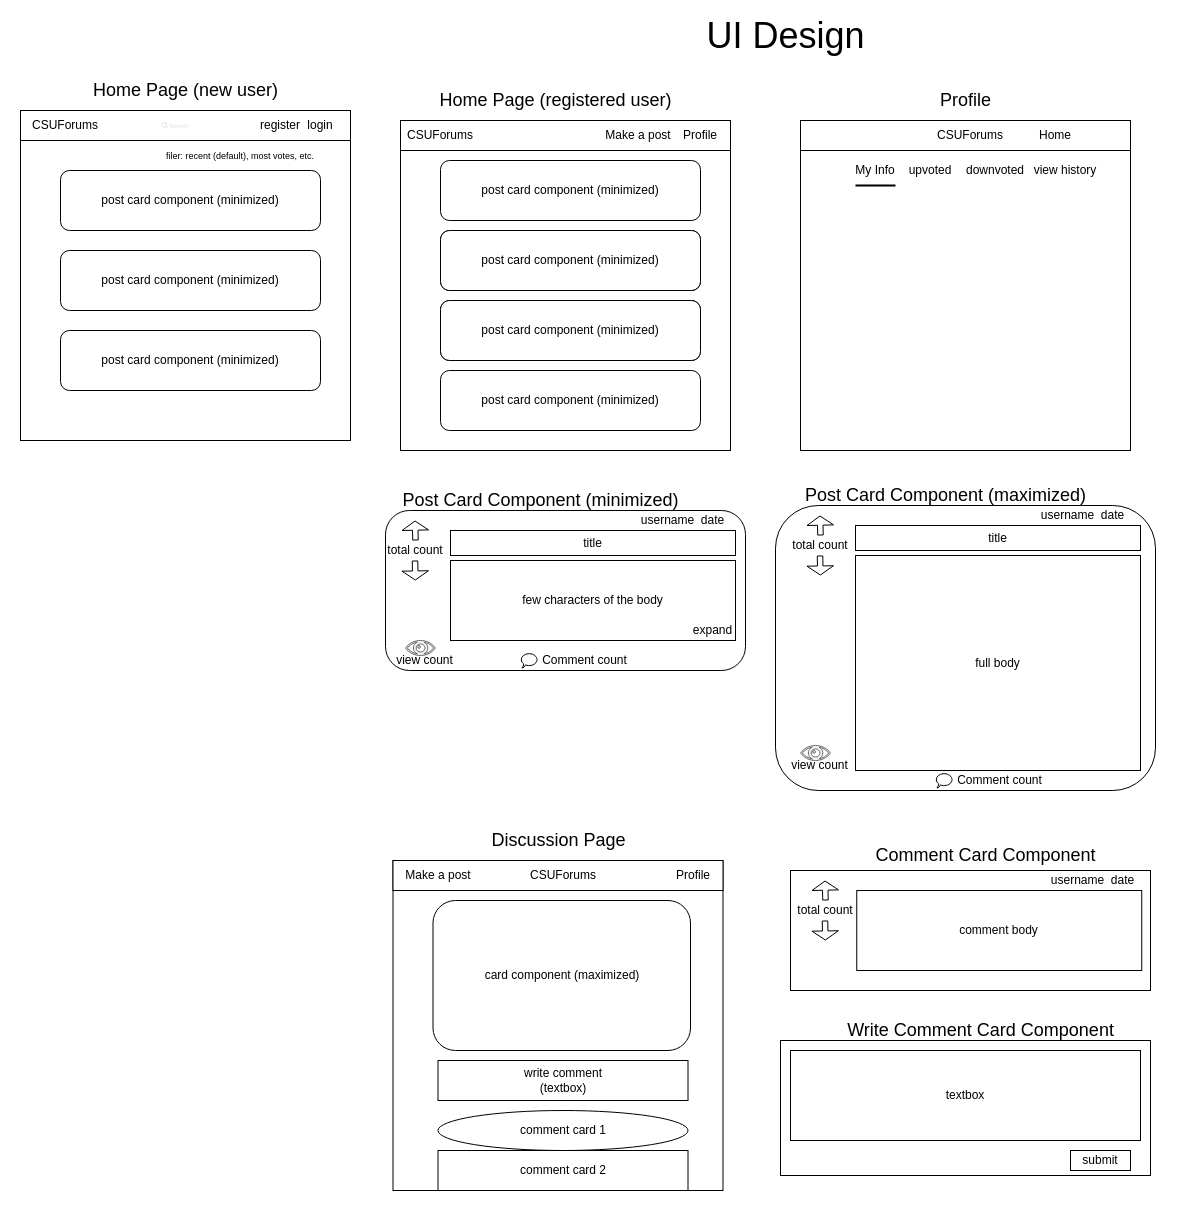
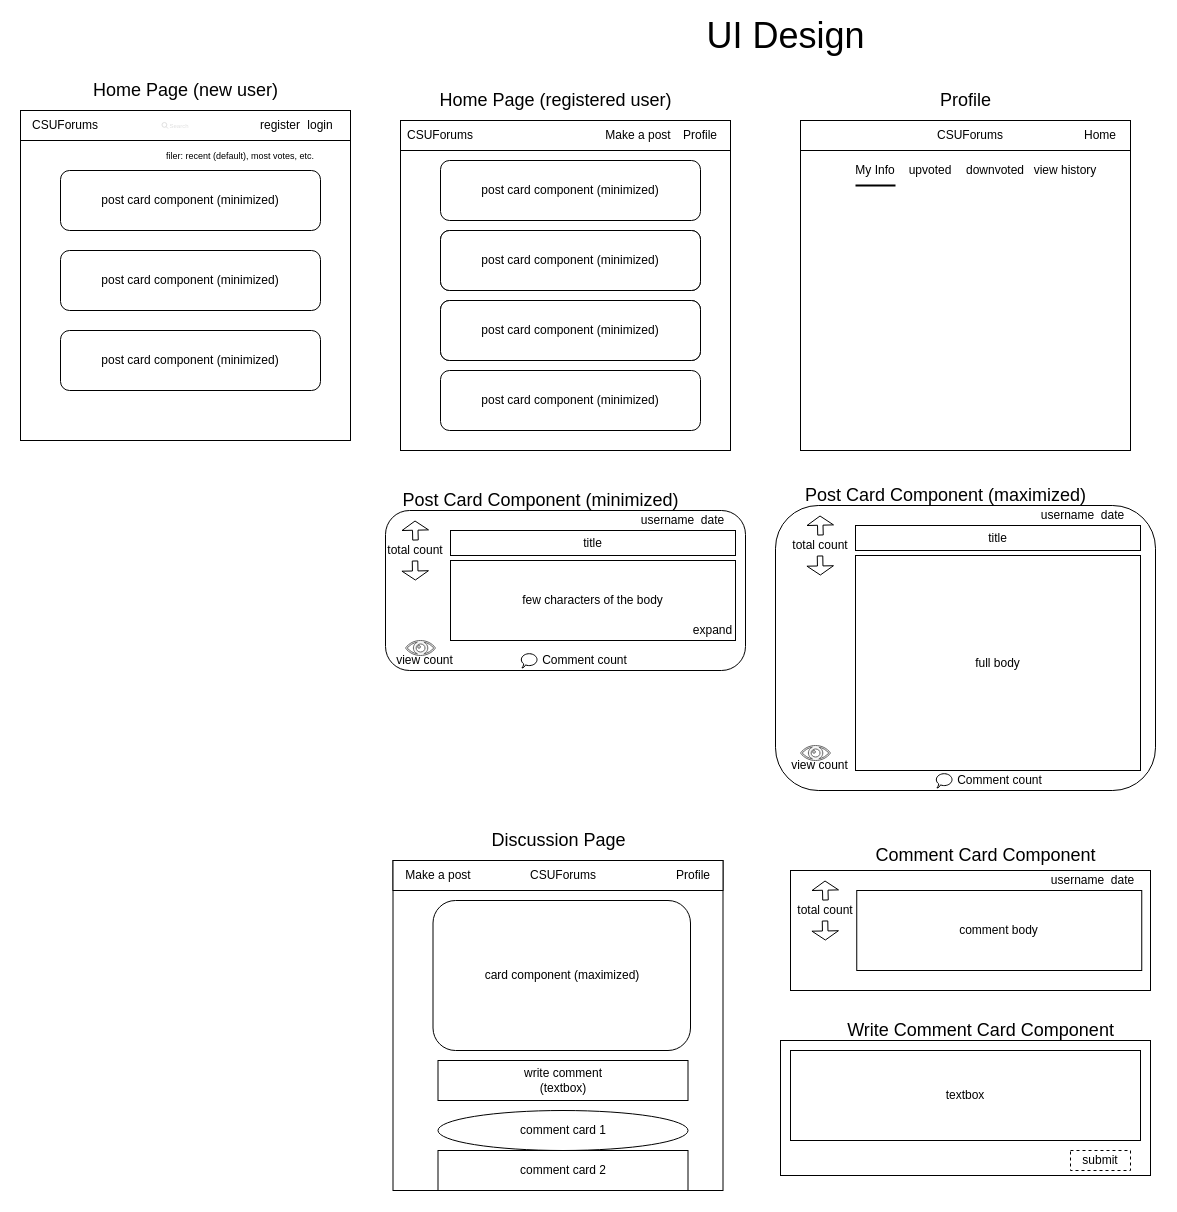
(1056, 136) -> (1101, 136)
(1101, 1161) -> (1101, 1161)
